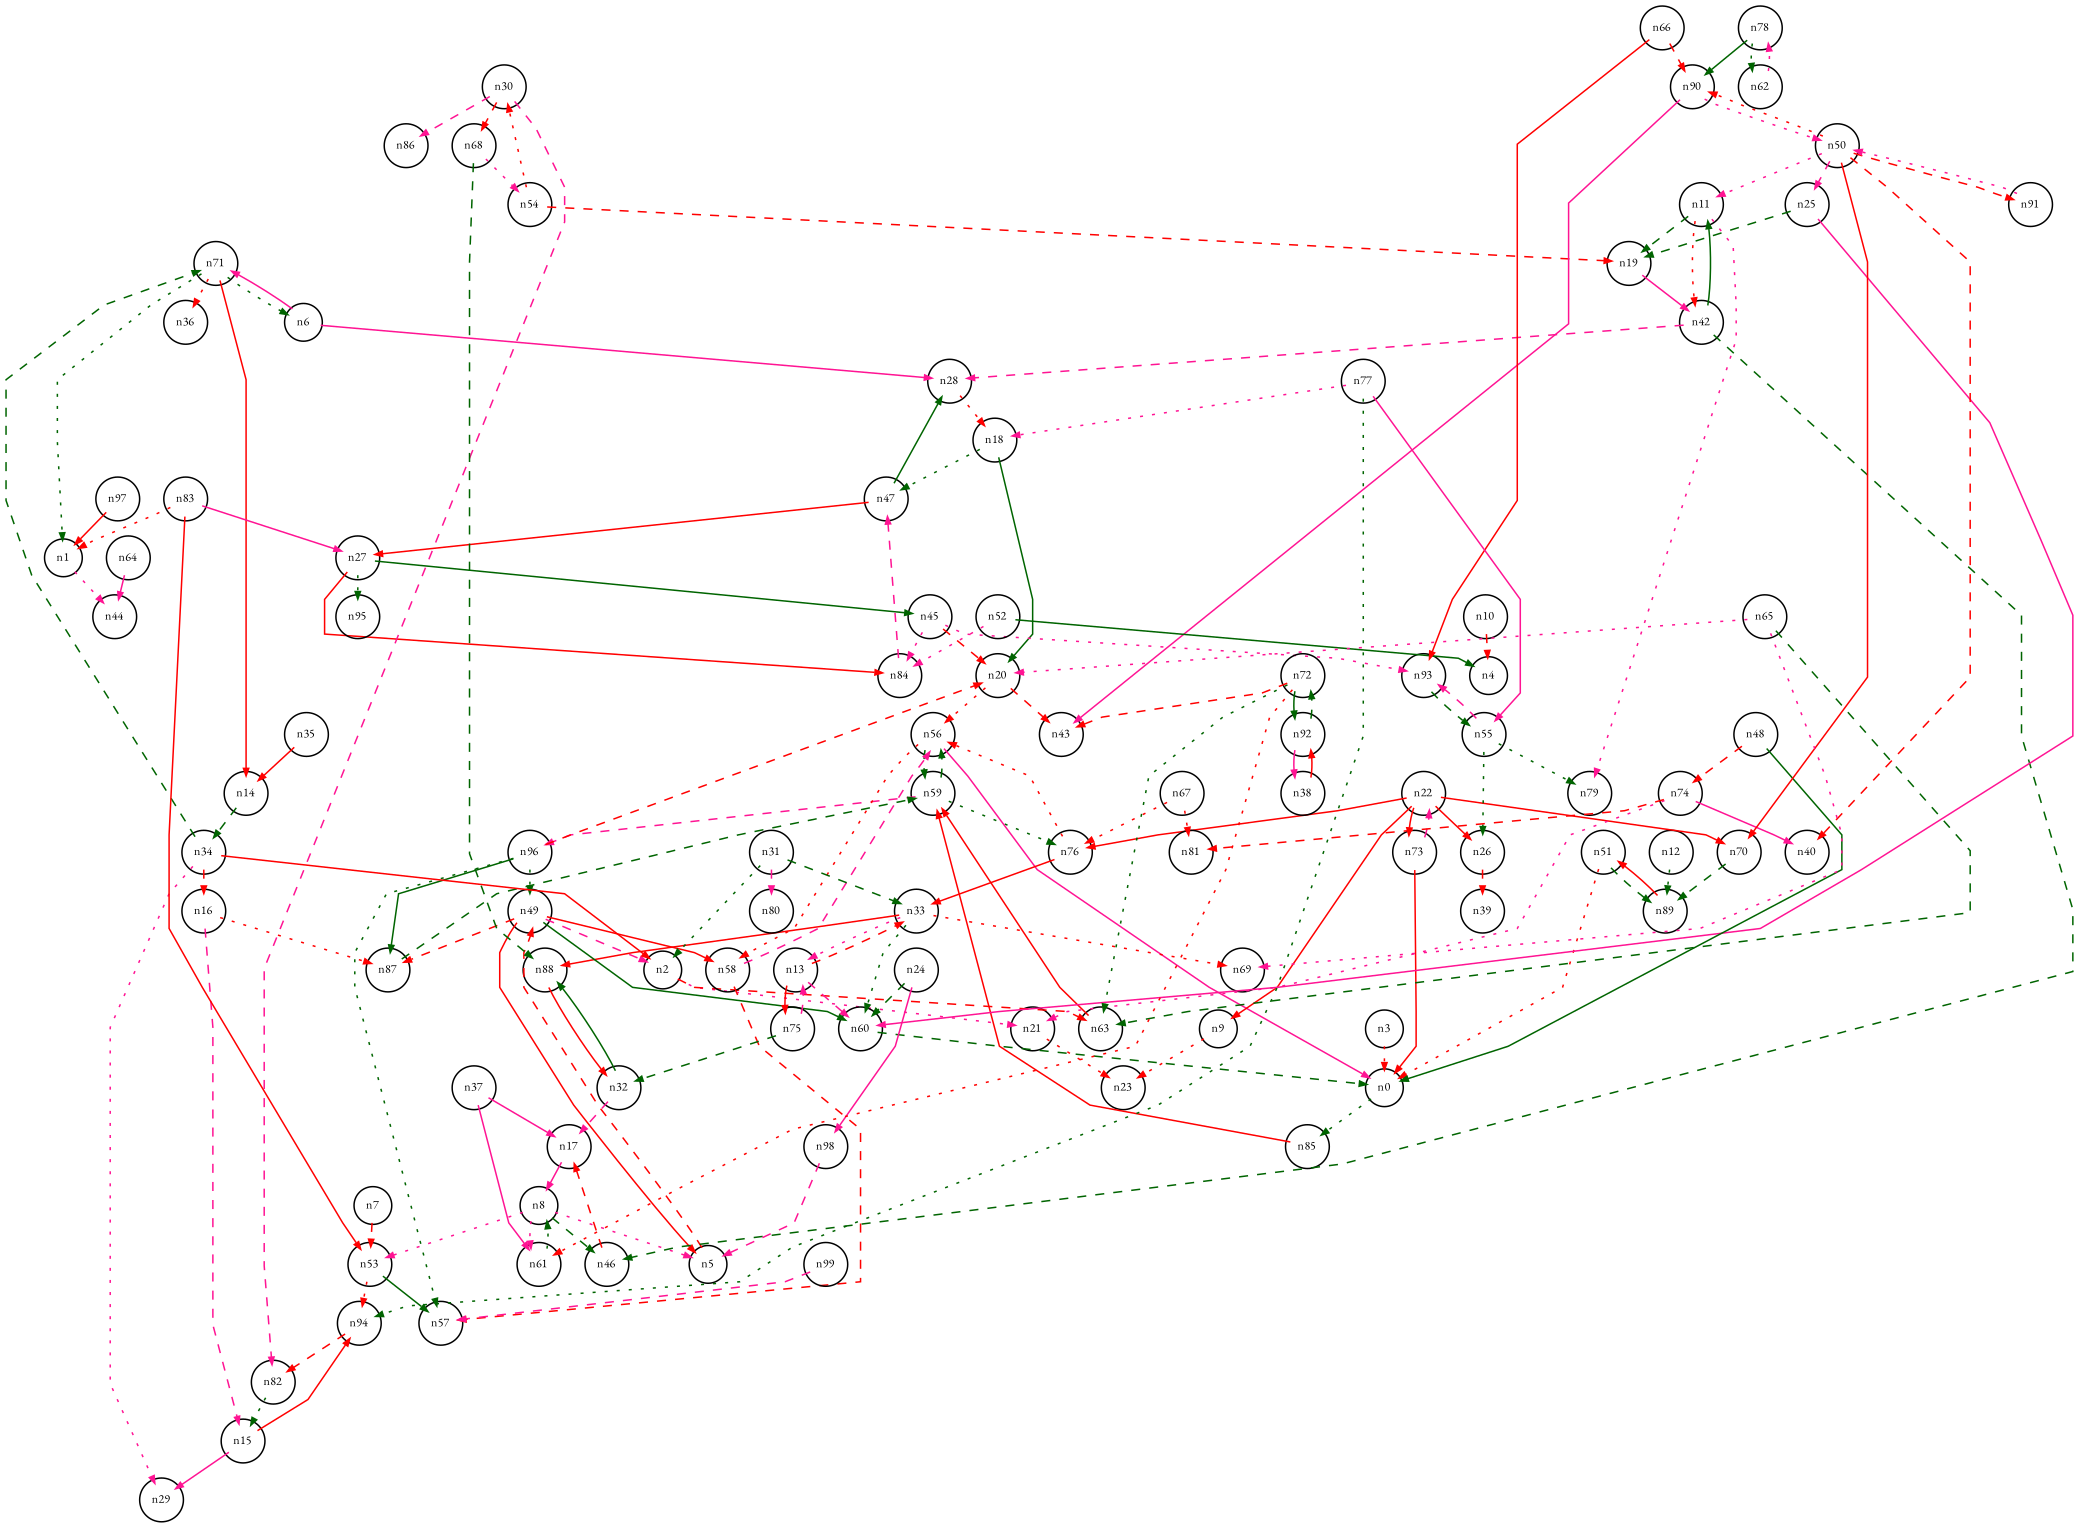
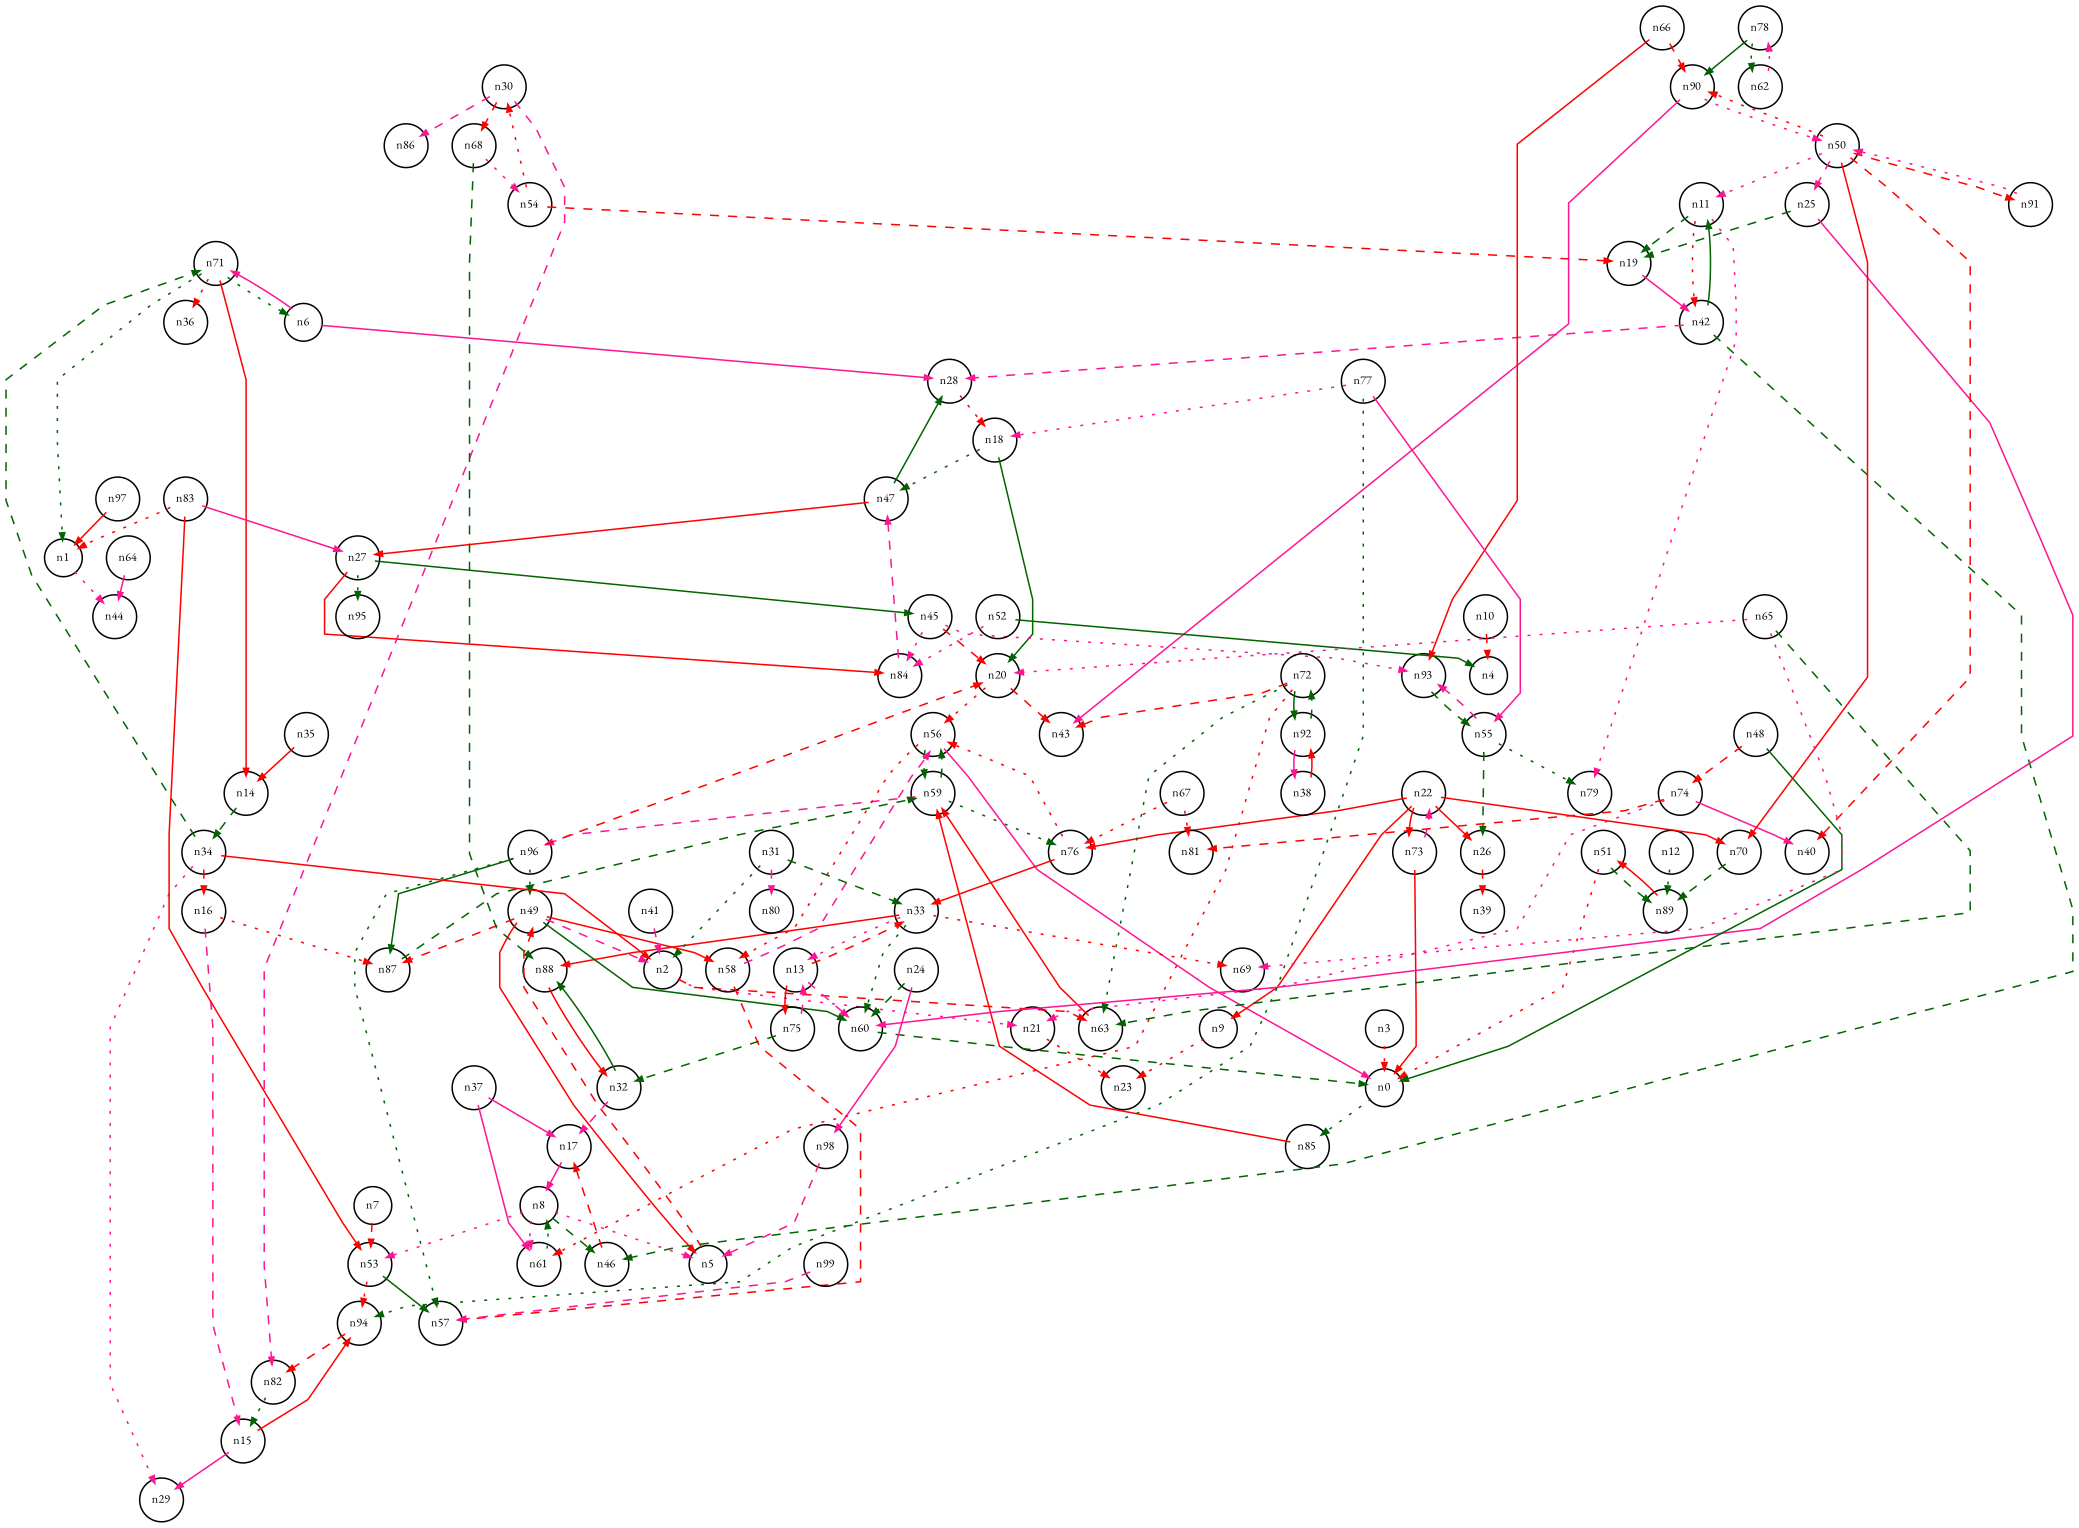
(1483, 789) -> (1483, 789)
none -> (651, 911)
